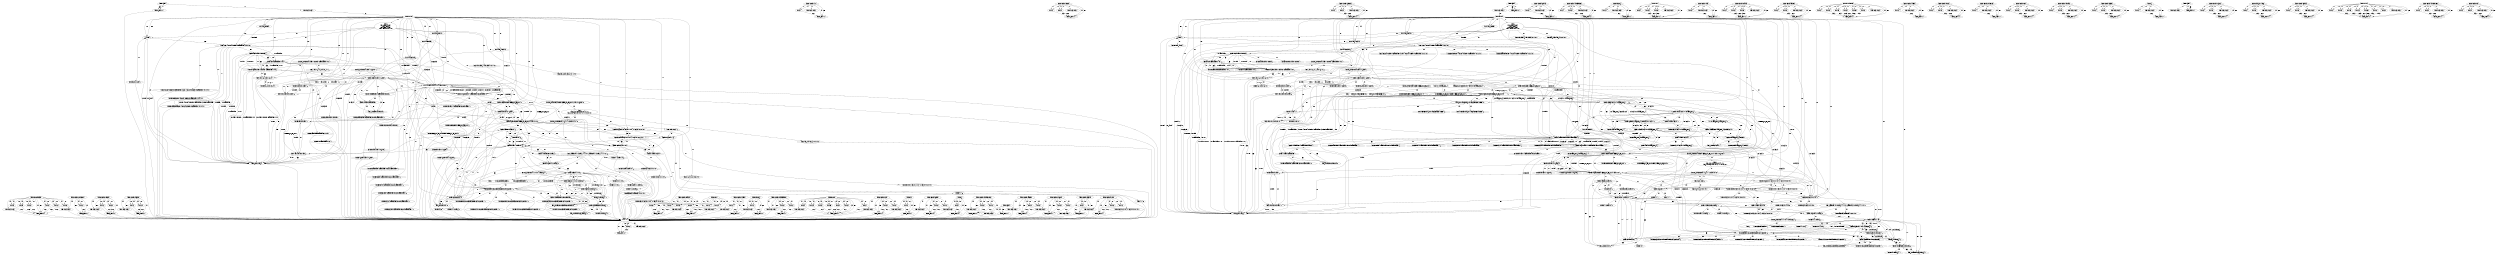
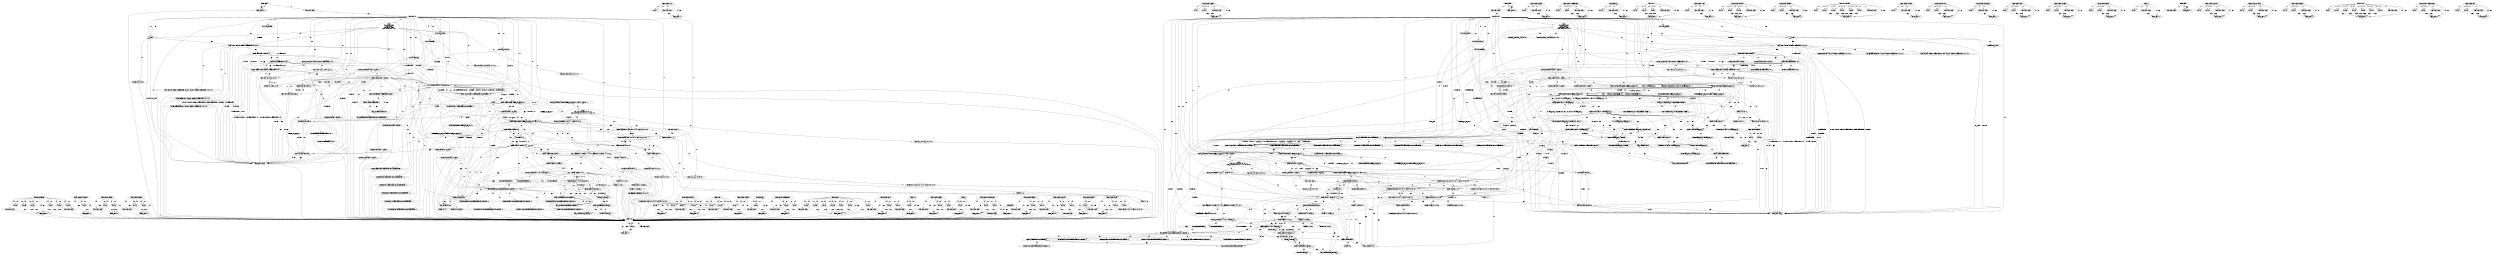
(1642, 98) -> (1693, 98)
(1284, 117) -> (1757, 125)
(1738, 142) -> (1624, 142)
none -> (1256, 173)
